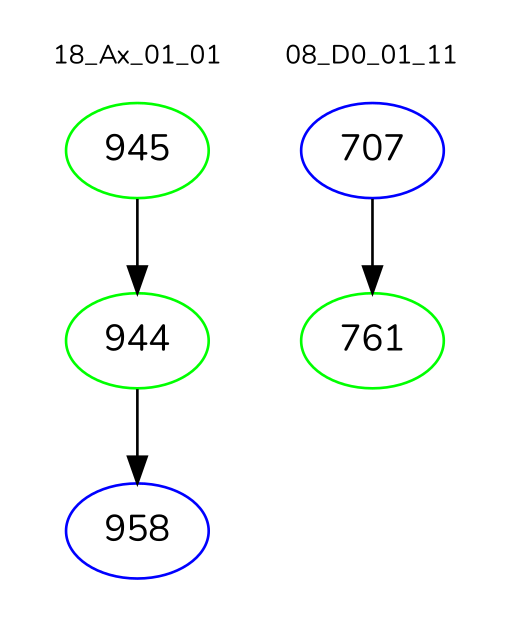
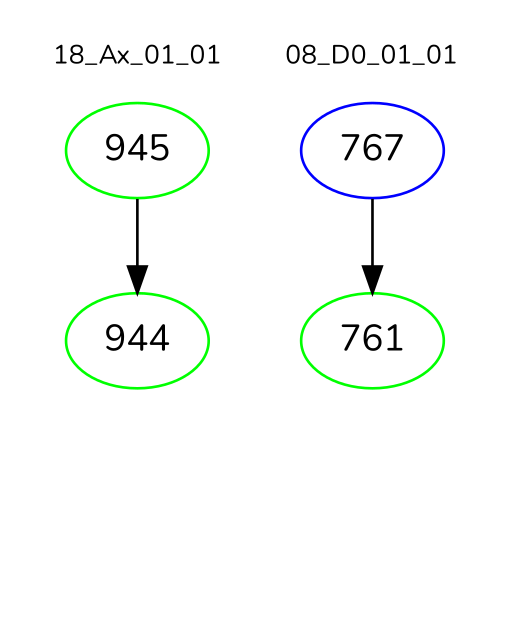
(372, 57) -> (372, 57)
(372, 151) -> (372, 151)
(137, 531) -> none
